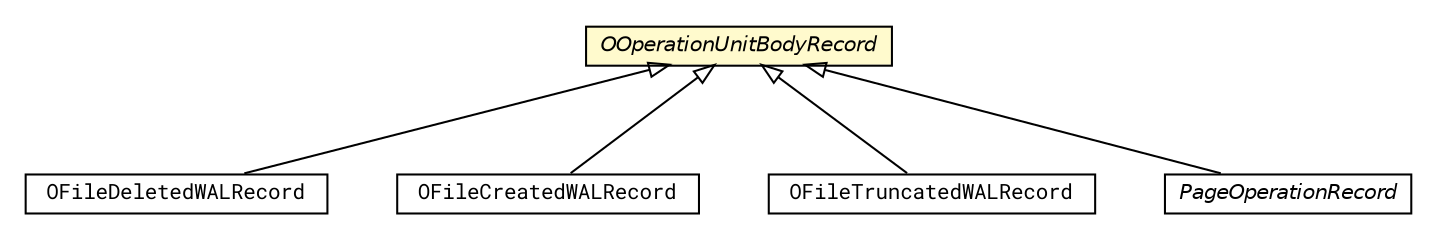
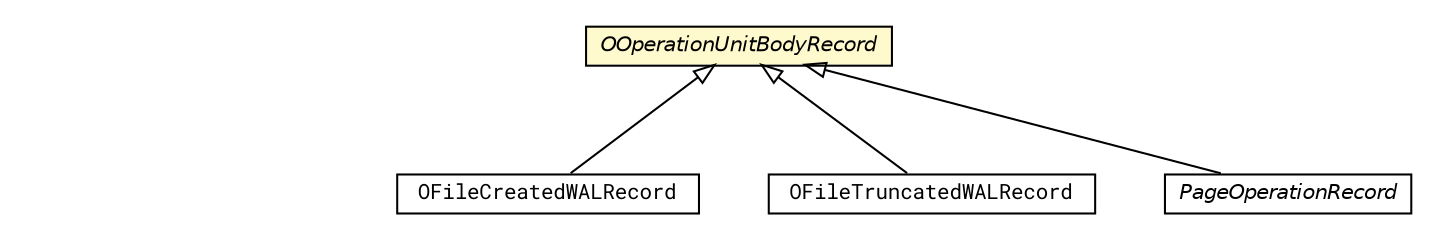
(176, 193) -> none
